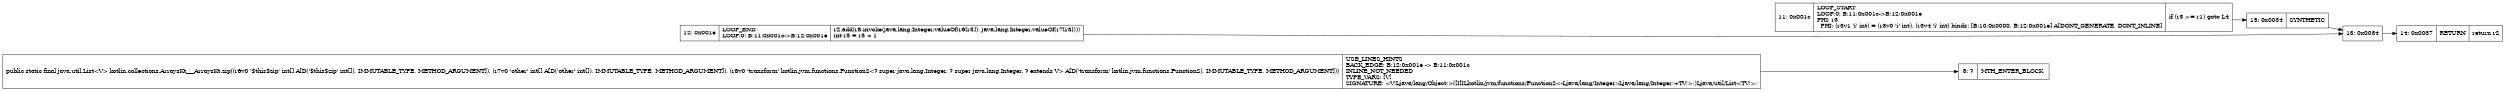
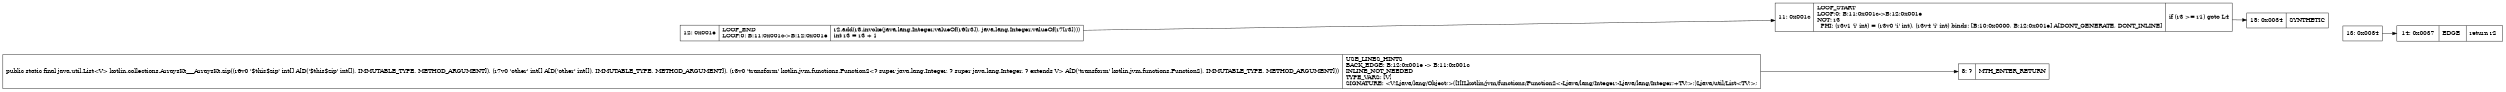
(1828, 20) -> (1829, 20)
(2334, 28) -> none
(2453, 33) -> (2451, 33)
(1711, 36) -> (1427, 25)
(2012, 71) -> (2012, 71)
